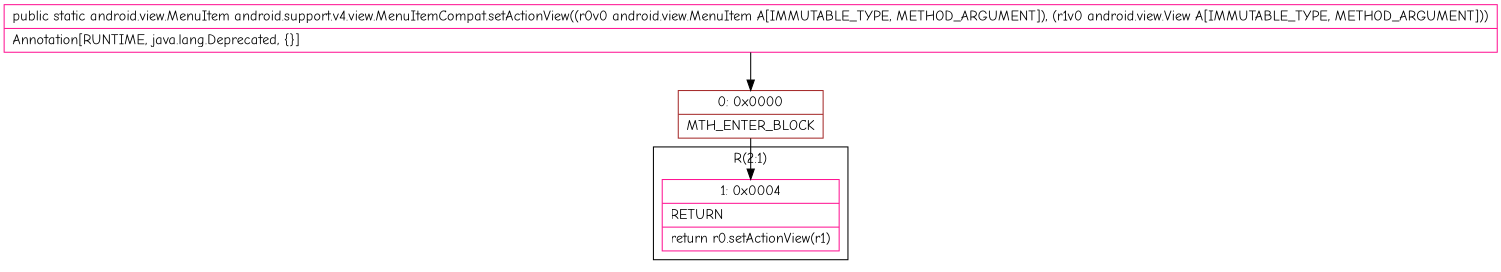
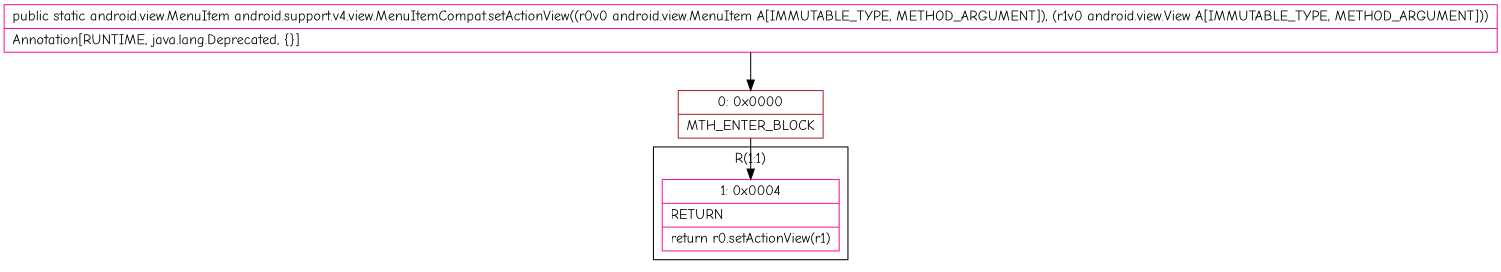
(751, 159) -> (751, 159)
